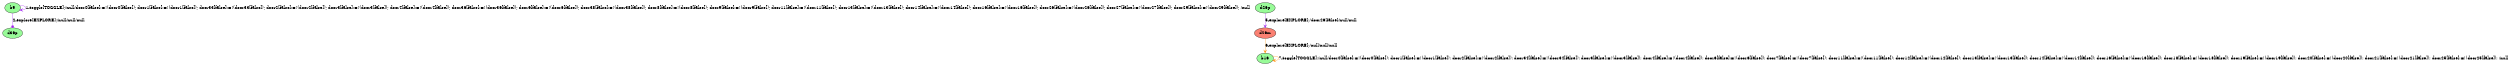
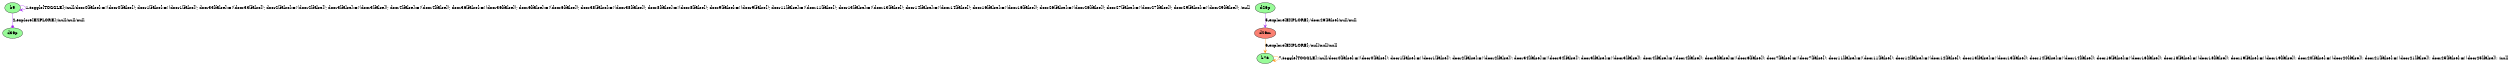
(1265, 58) -> (1265, 58)
